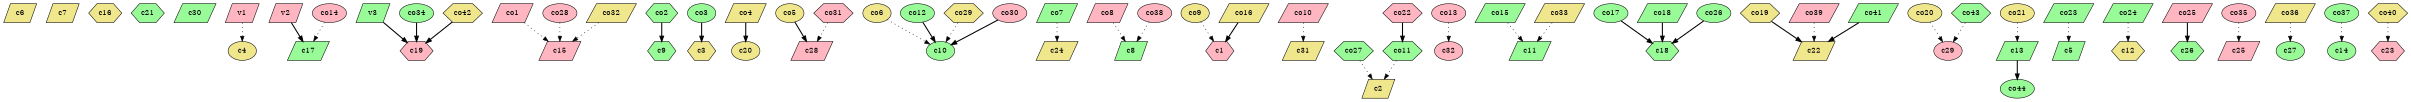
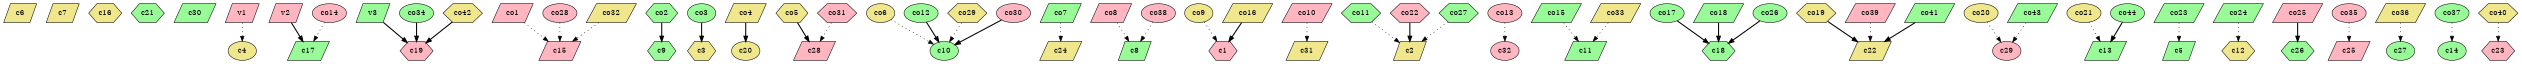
(790, 13) -> (792, 13)
(1971, 13) -> (2032, 13)
(1402, 29) -> (1410, 29)
(2017, 67) -> (2118, 30)
